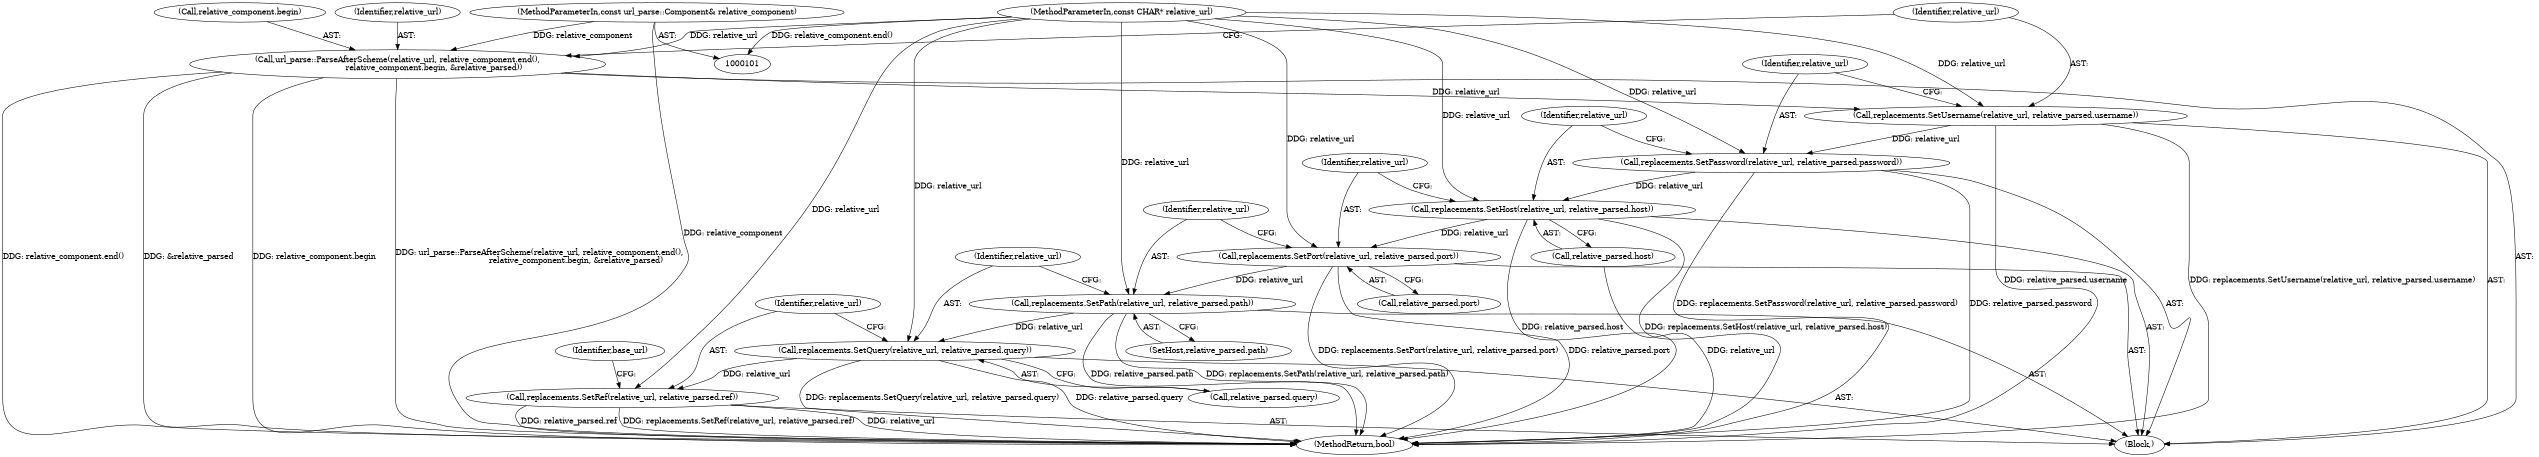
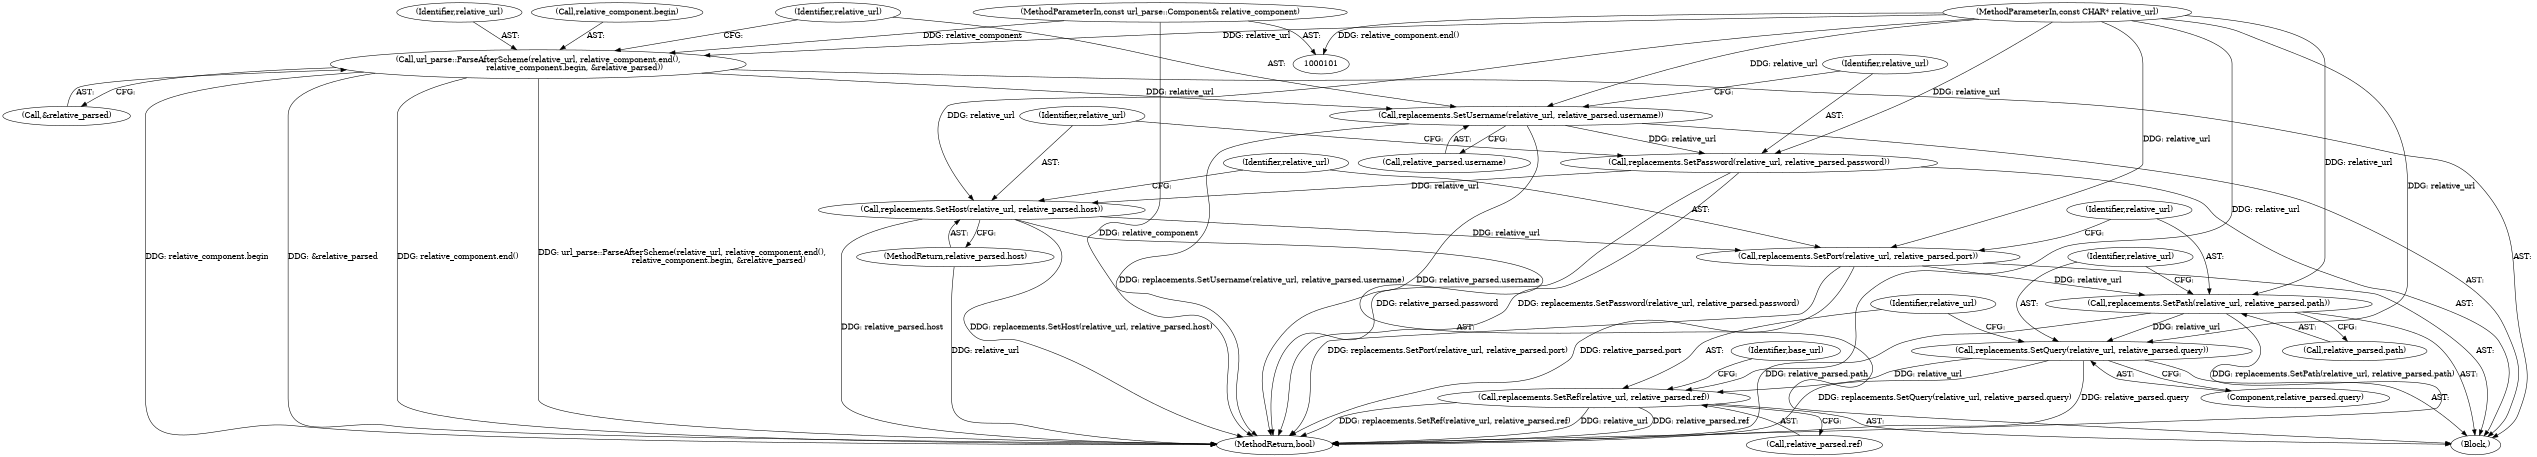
none -> (67, 116)
none -> (1444, 163)
(1603, 257) -> (955, 257)
(1429, 304) -> none
(1209, 351) -> (2355, 351)
(1264, 398) -> (2295, 398)
none -> (1814, 445)
